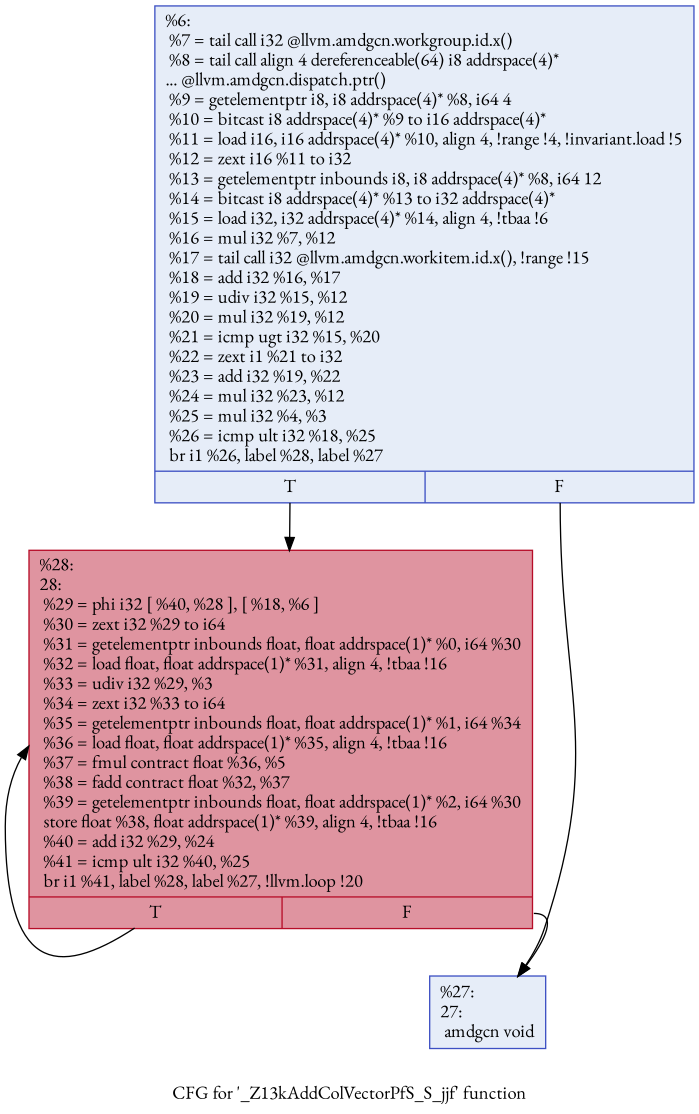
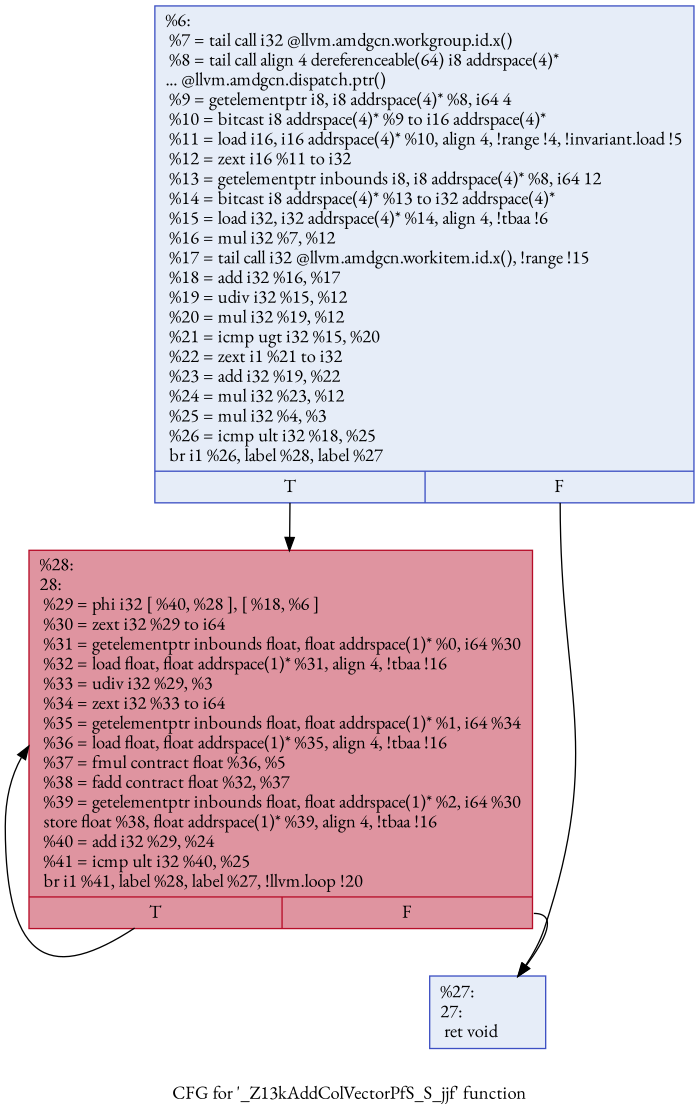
(488, 1031) -> (469, 1031)
